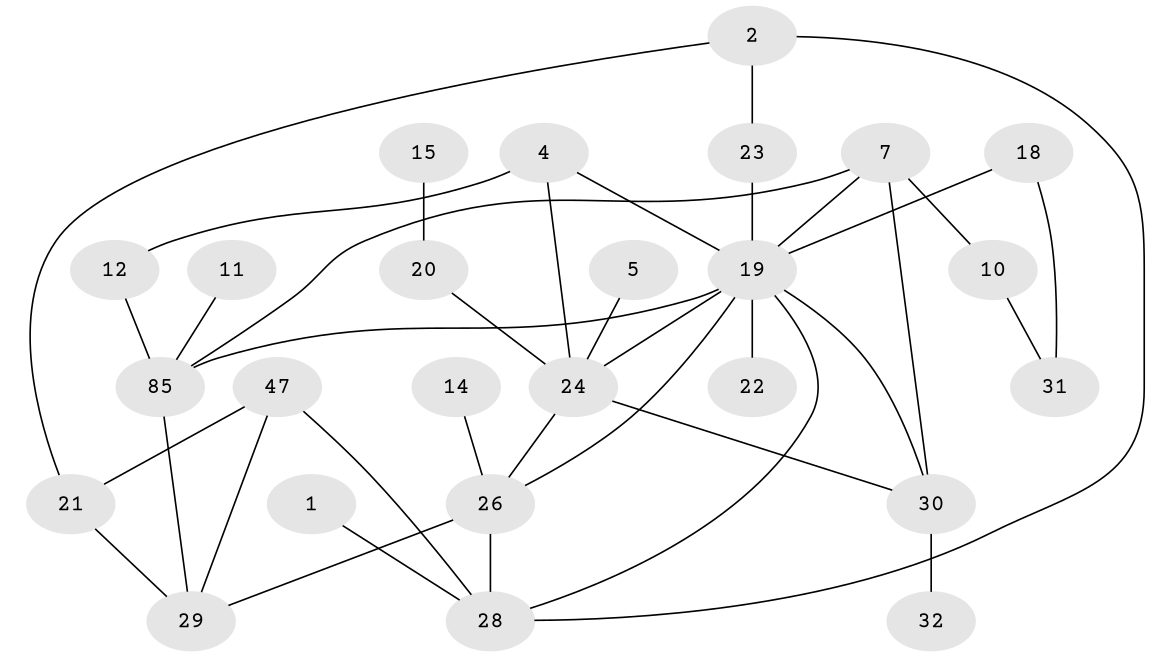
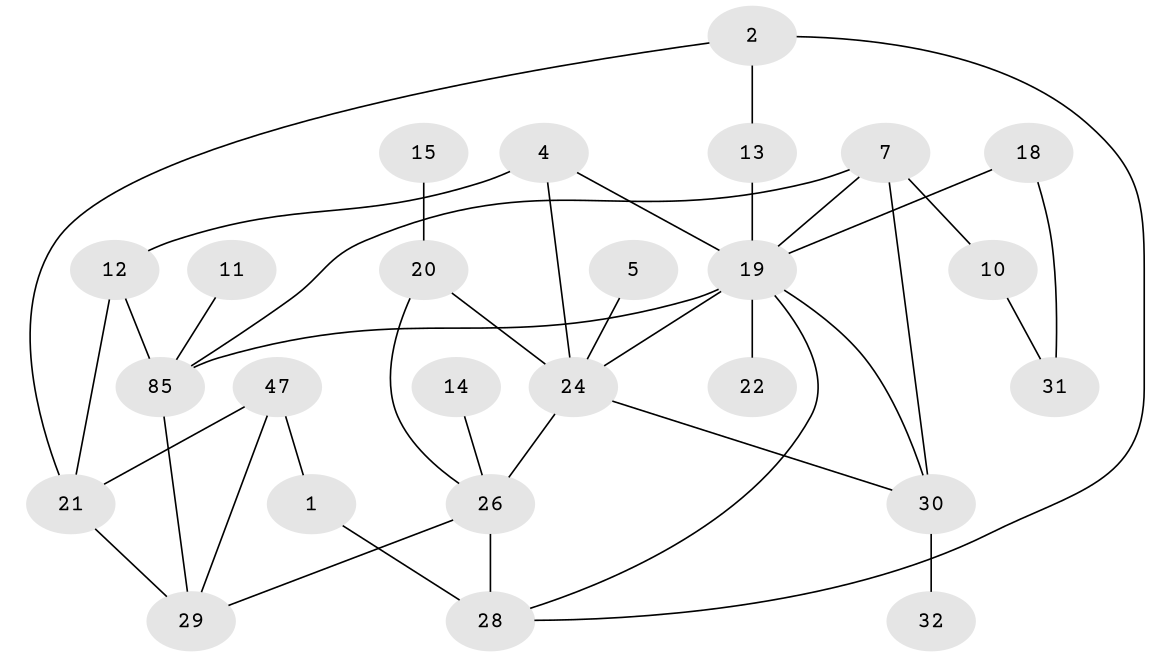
(752, 153) -> (752, 153)
none -> (93, 387)
(648, 401) -> (393, 402)
(392, 499) -> (294, 446)
